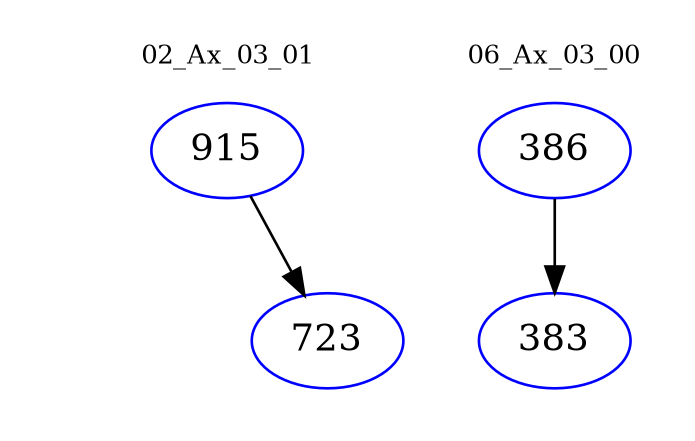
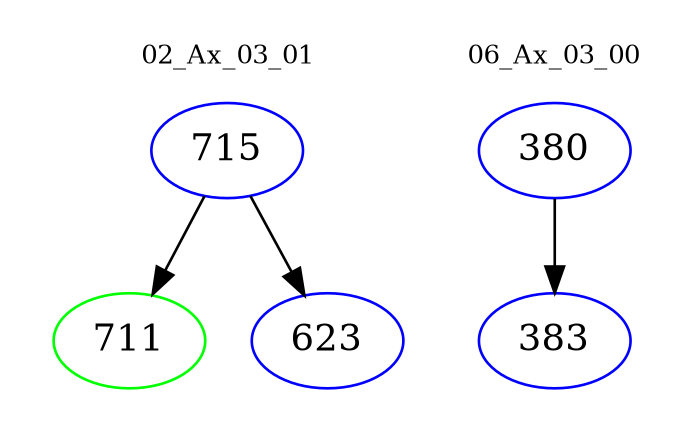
(227, 151) -> (227, 151)
(555, 151) -> (555, 151)
none -> (129, 341)
(328, 341) -> (328, 341)
